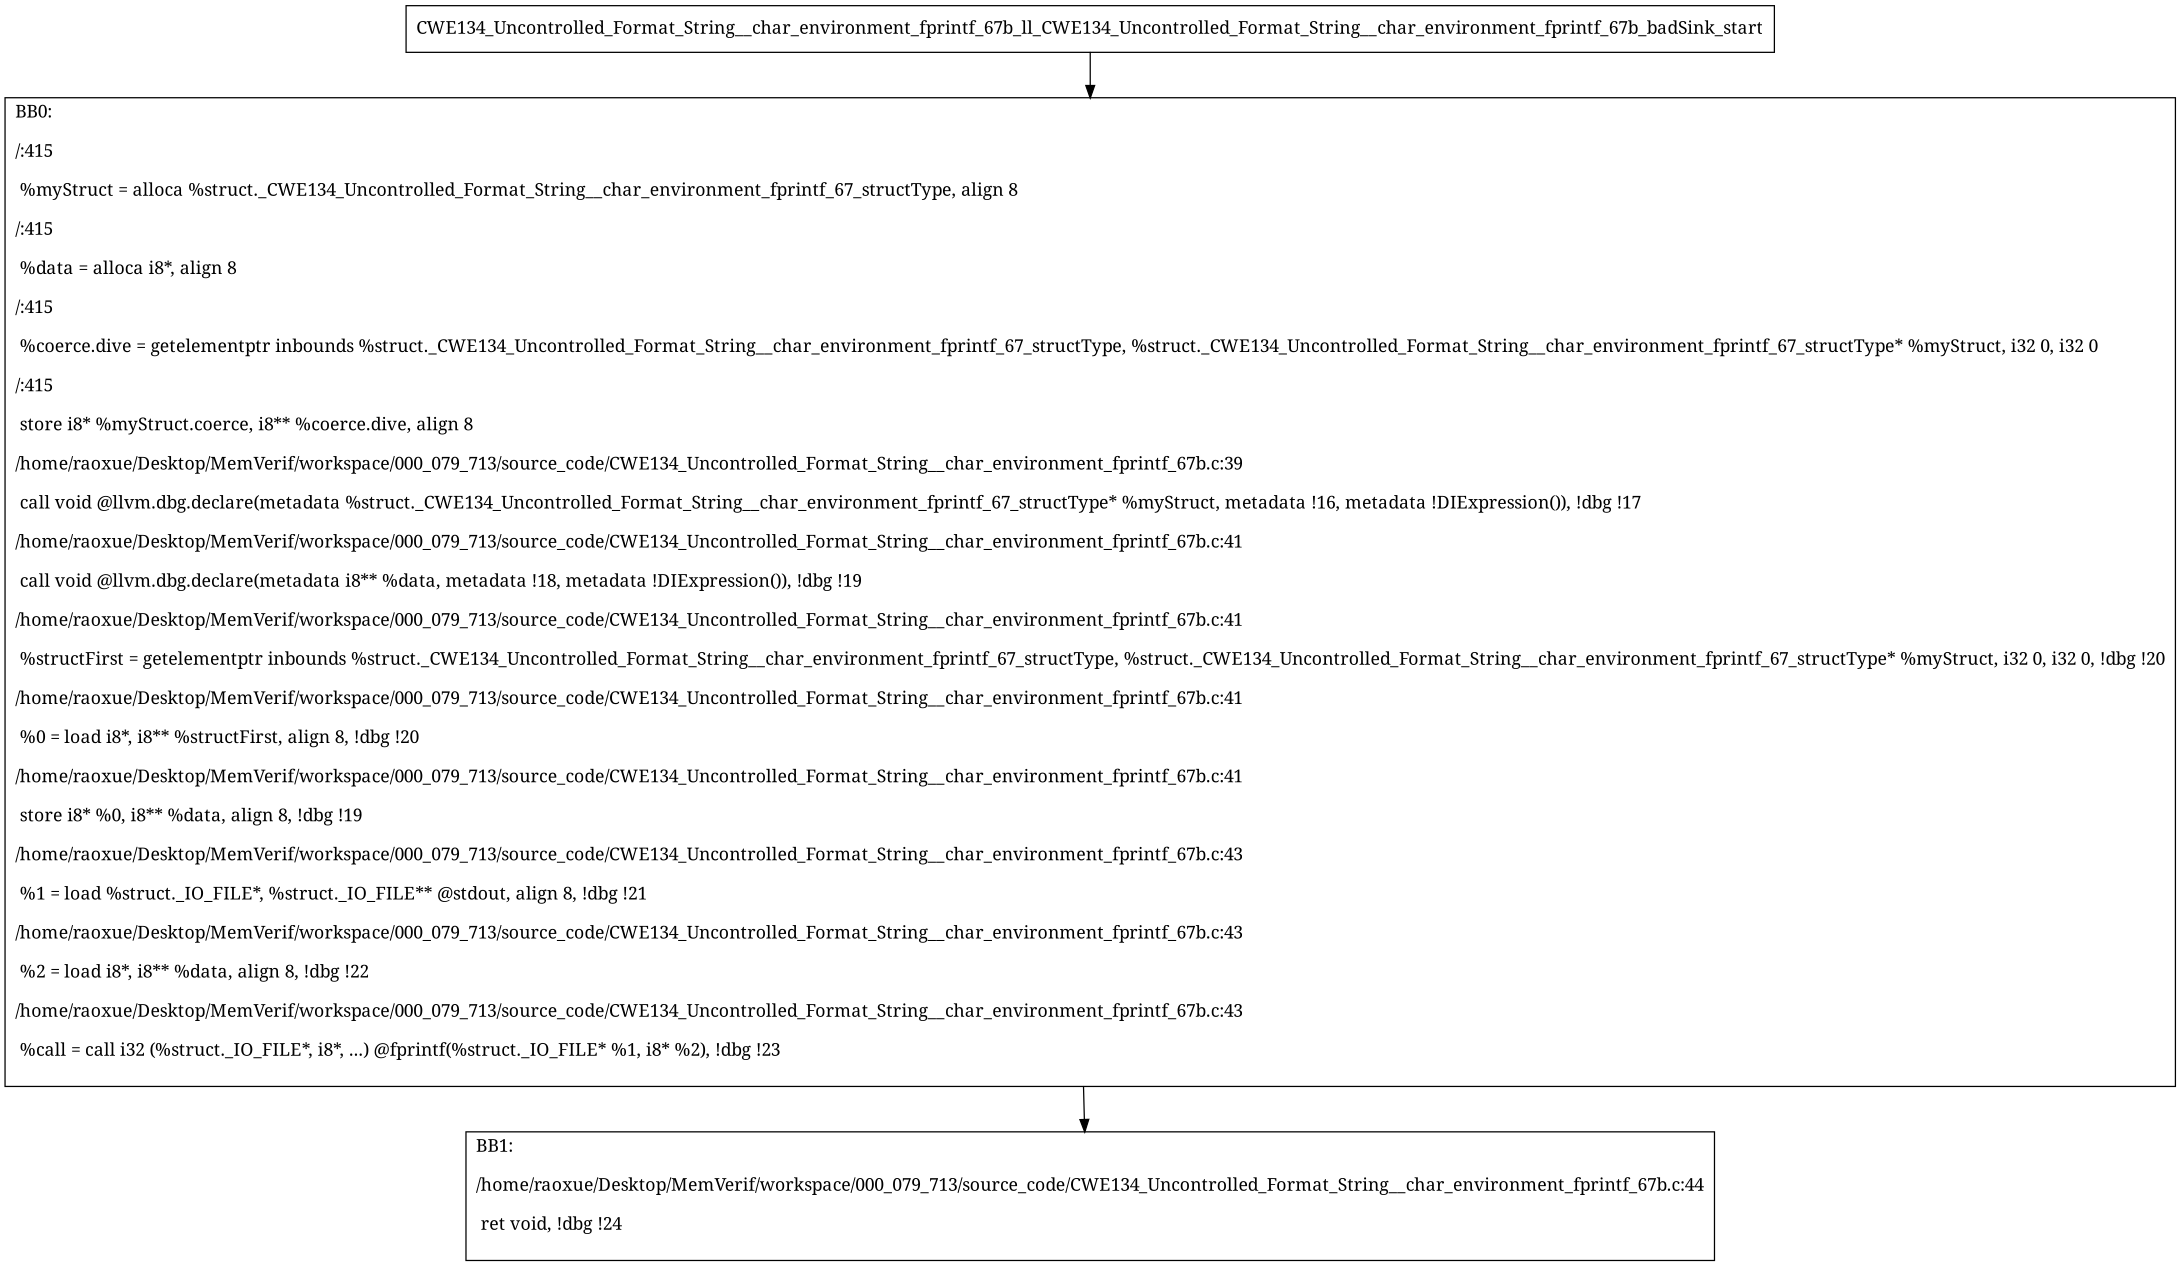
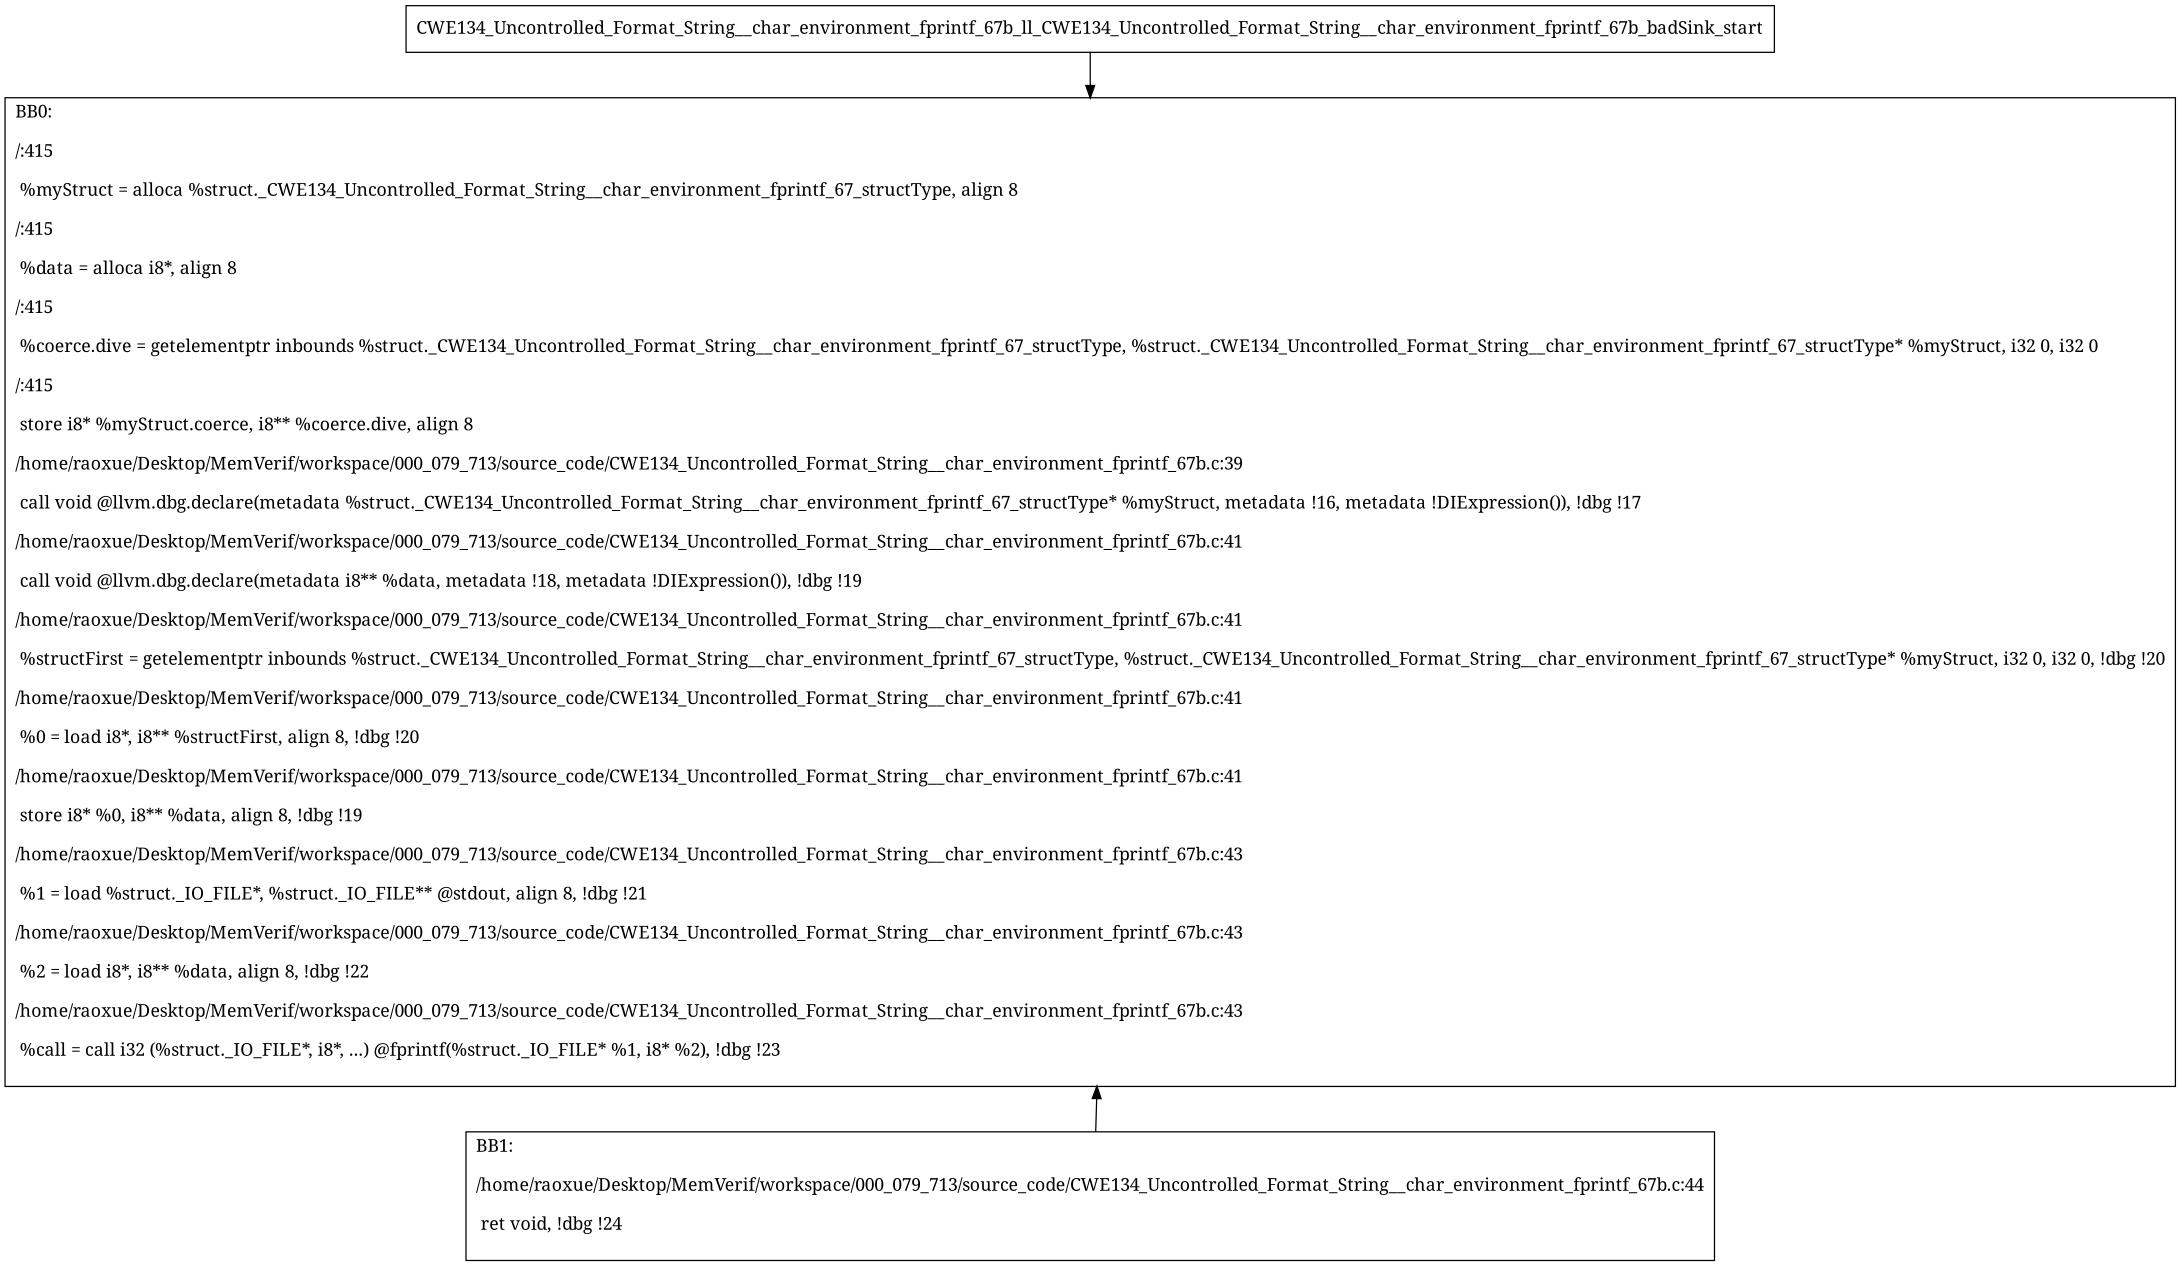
(1084, 1103) -> (1096, 1115)
